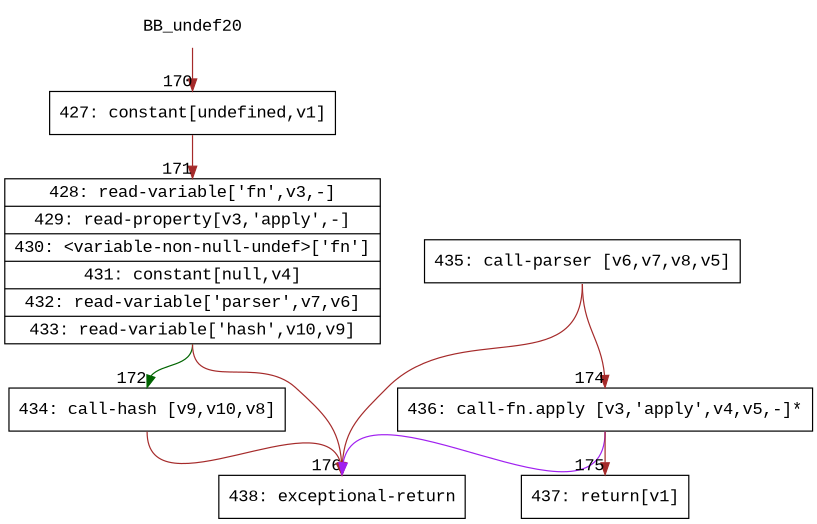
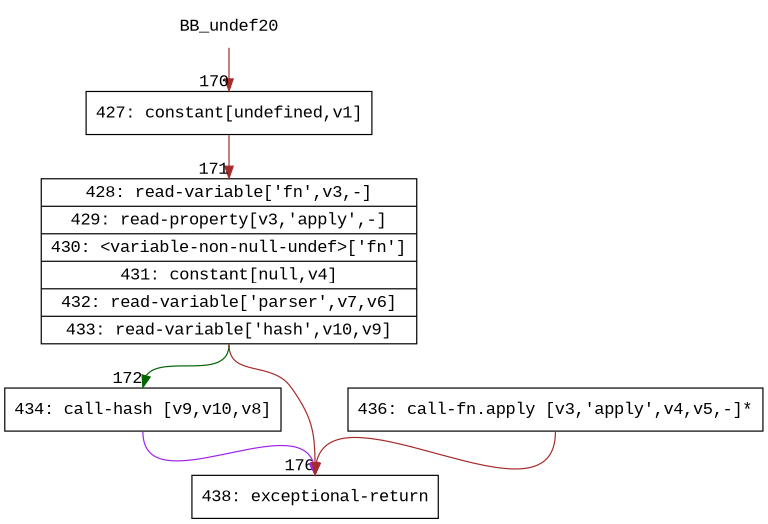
(582, 261) -> none
(239, 455) -> (223, 454)
(479, 455) -> (441, 455)
(605, 497) -> none
